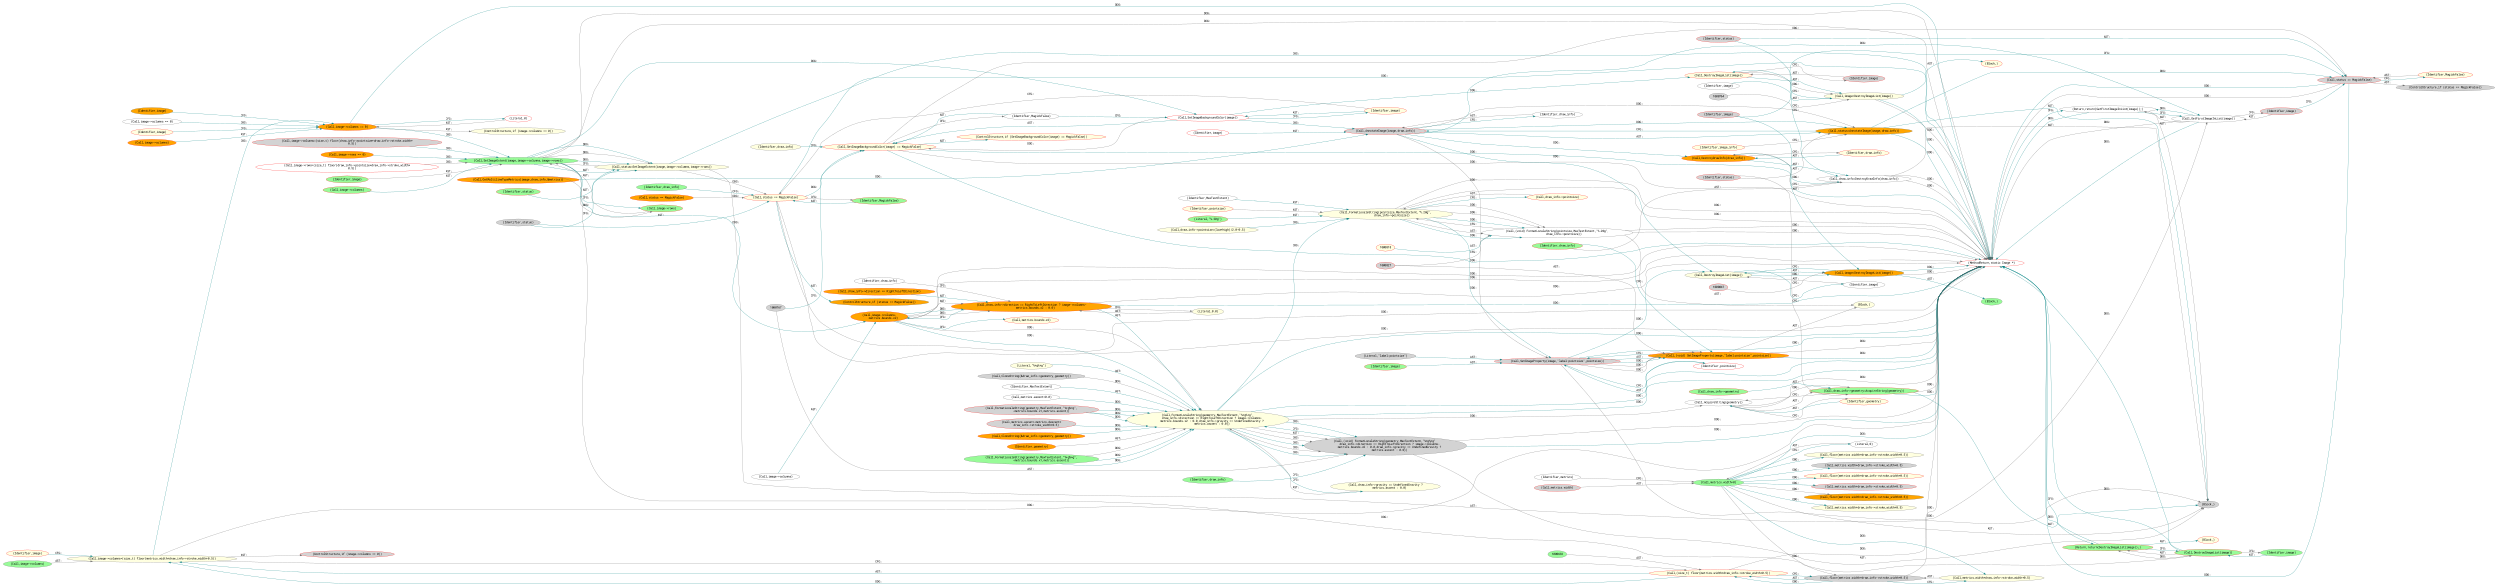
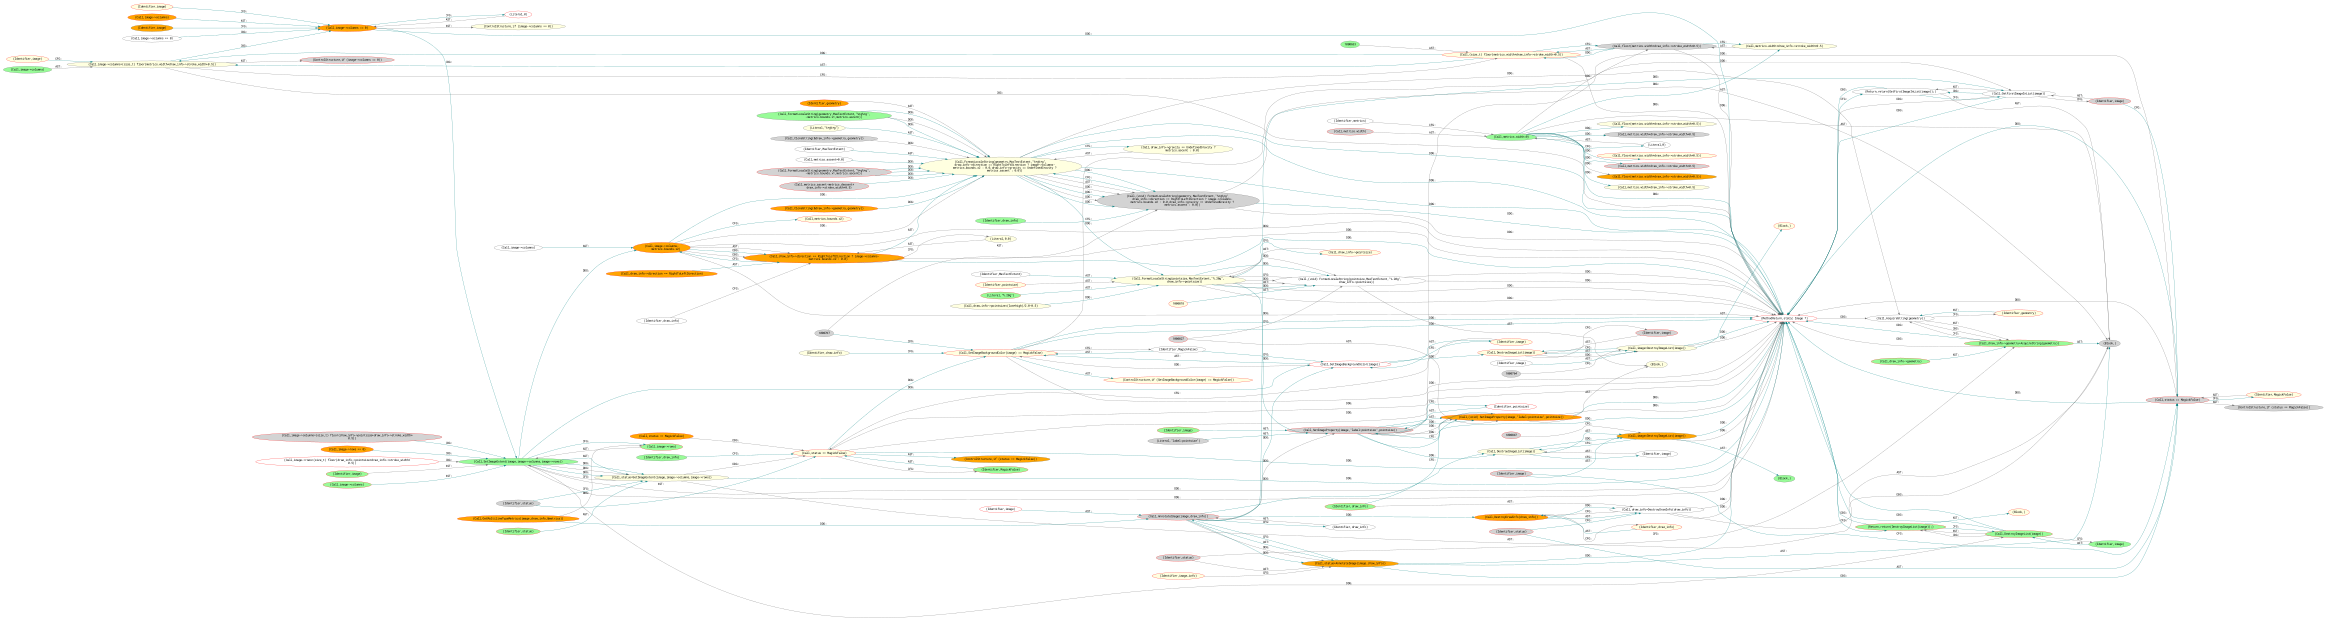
(1296, 124) -> (1265, 452)
(1893, 384) -> (1841, 318)
